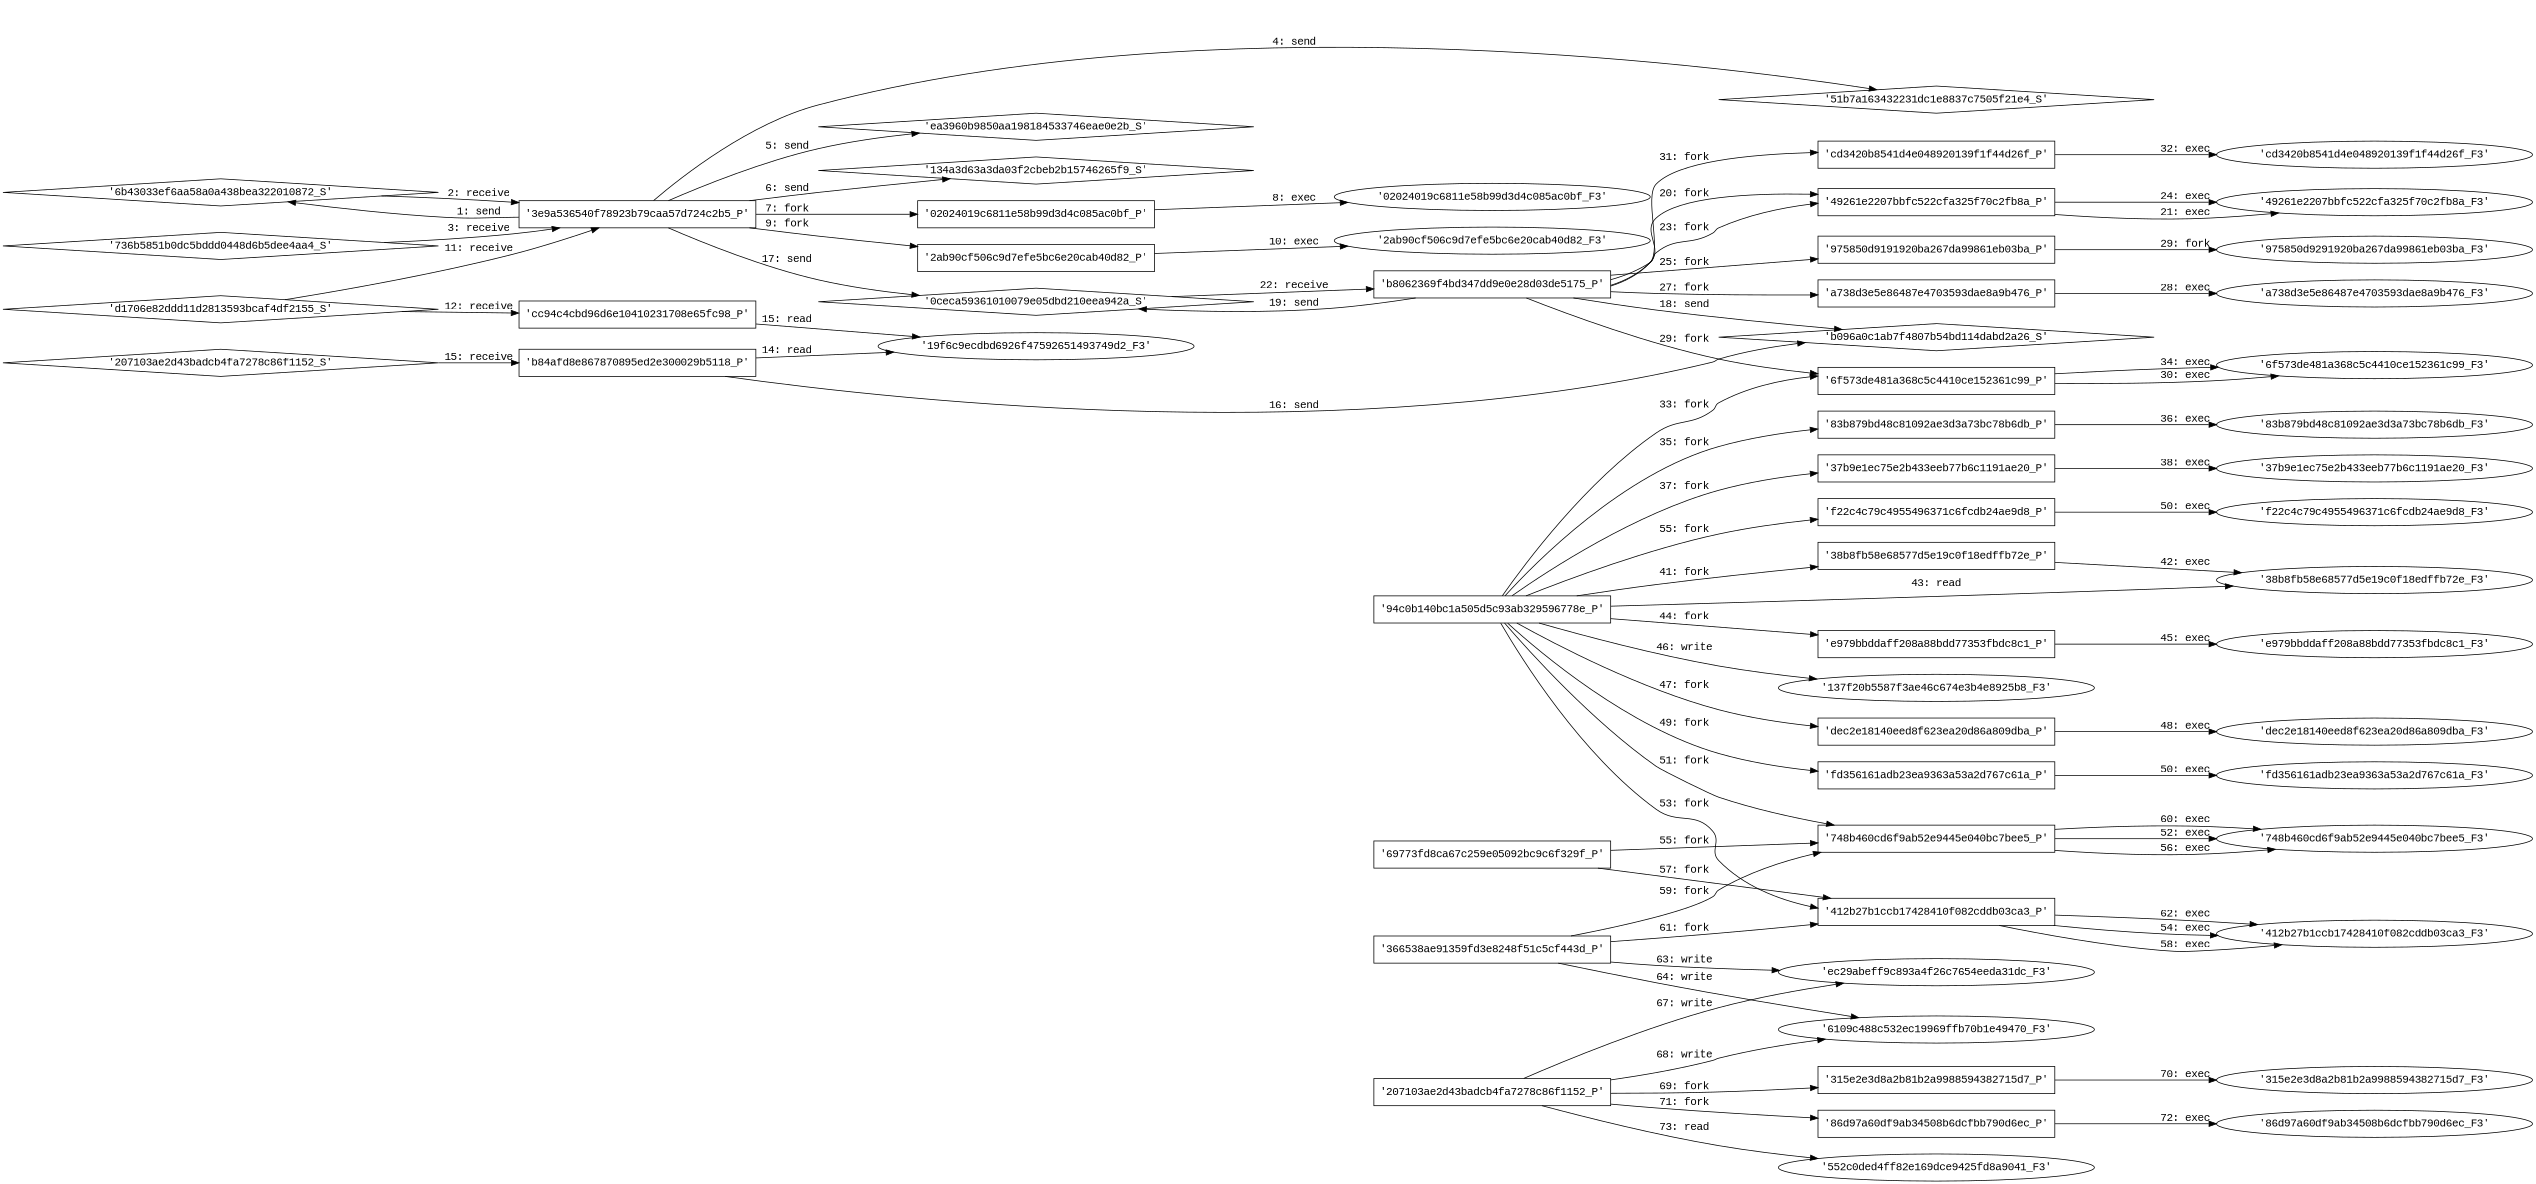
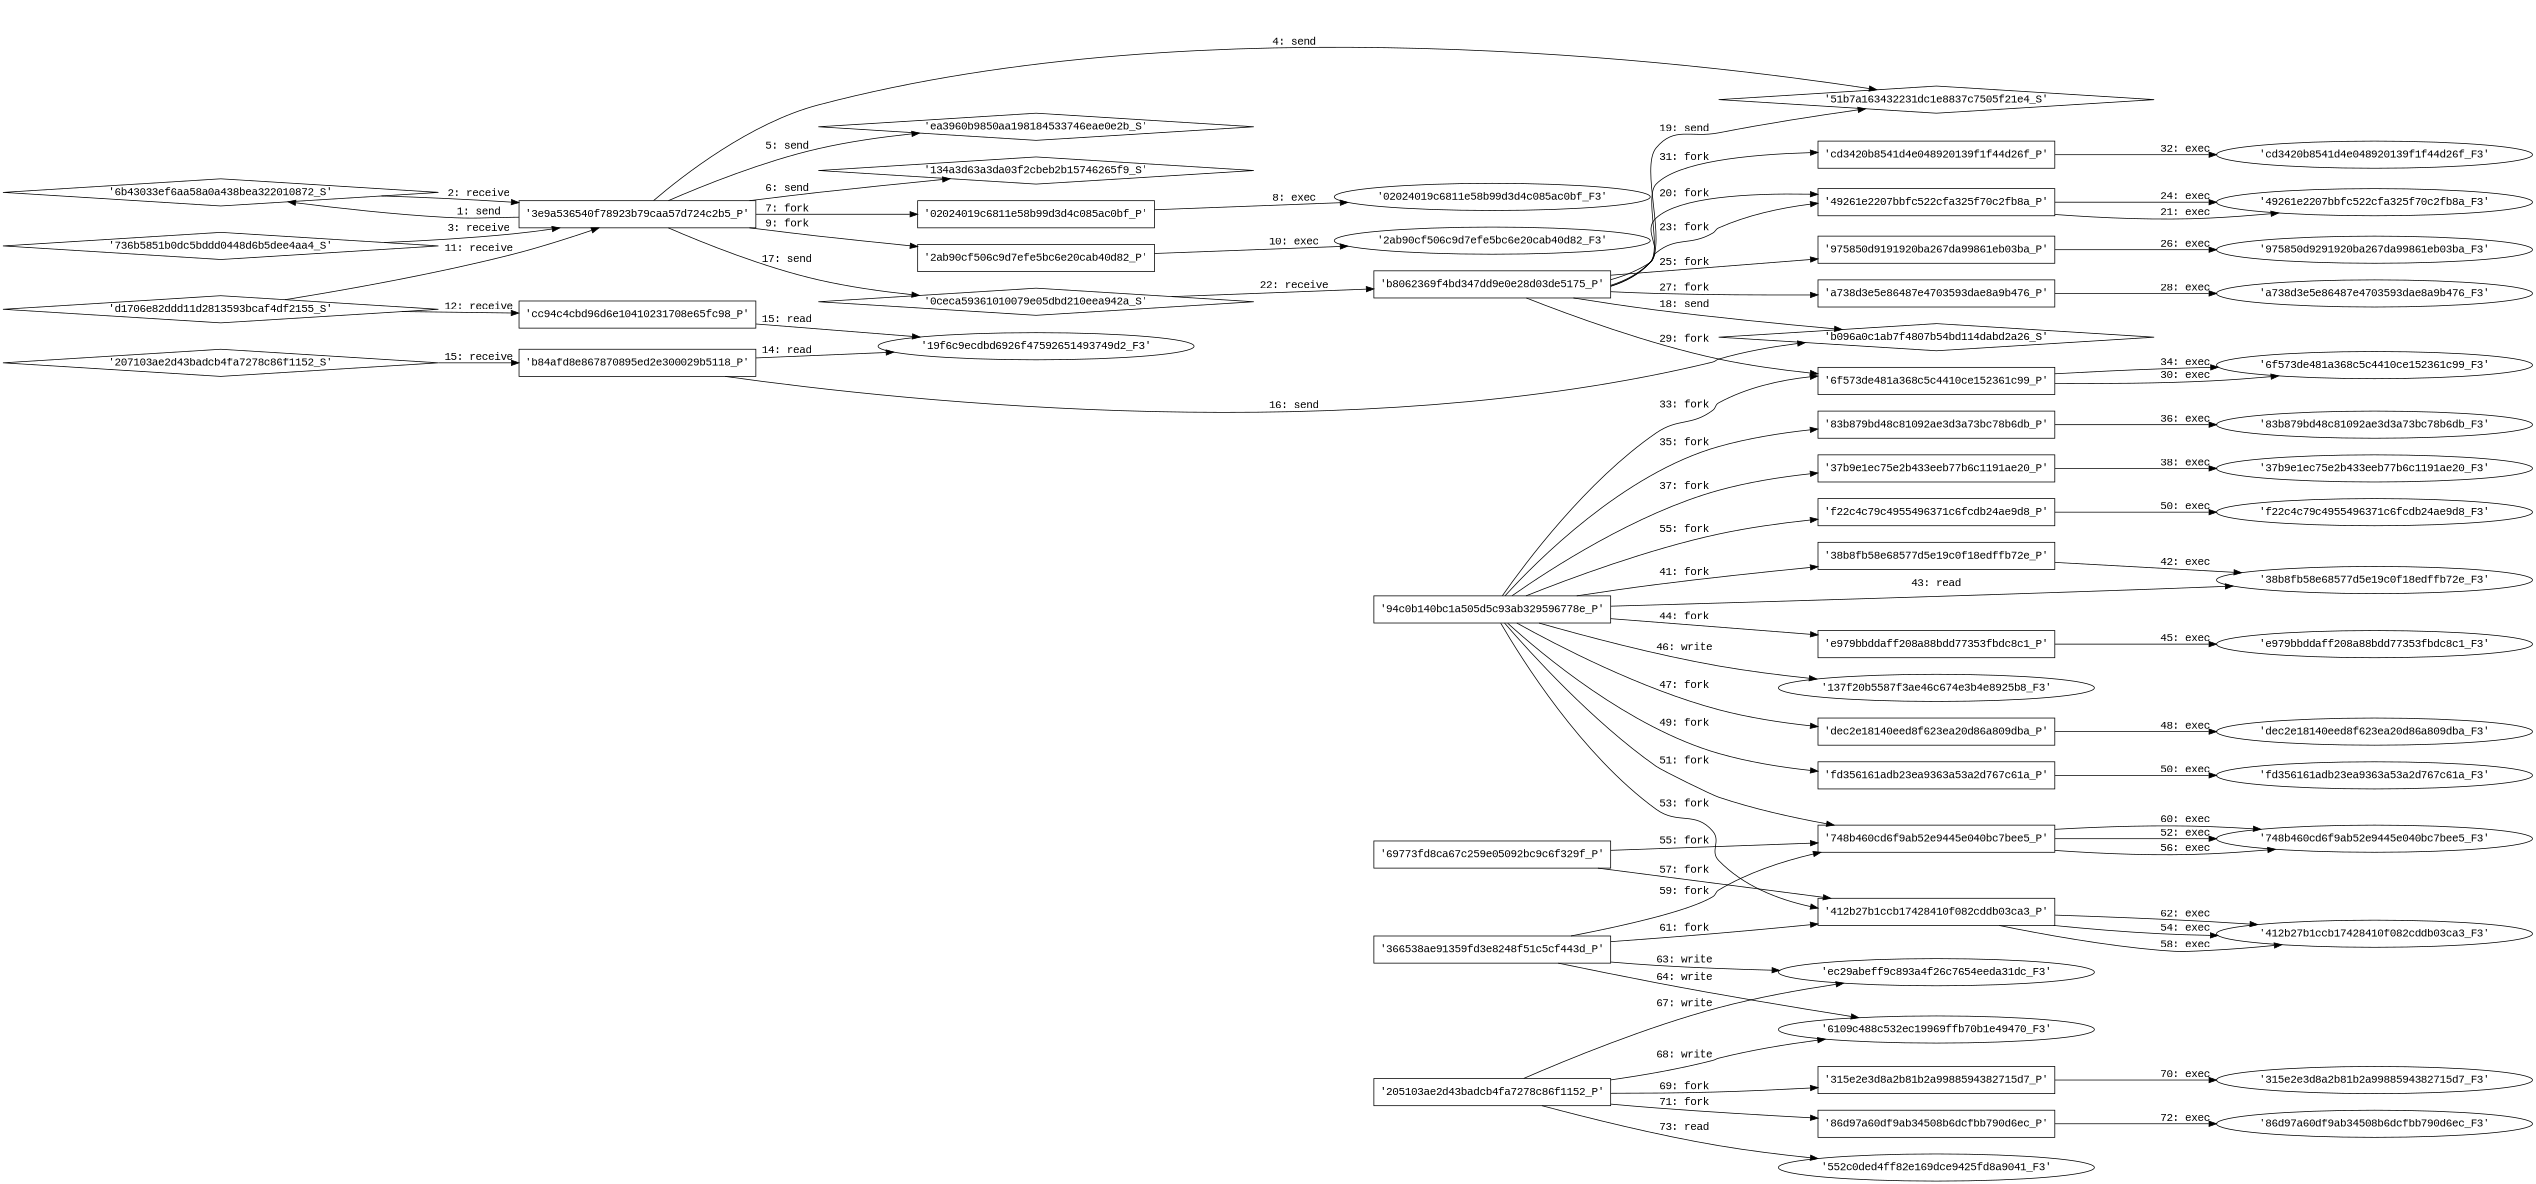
(2185, 244) -> (2185, 244)
(1281, 311) -> (1674, 136)
(1492, 1092) -> (1492, 1092)
